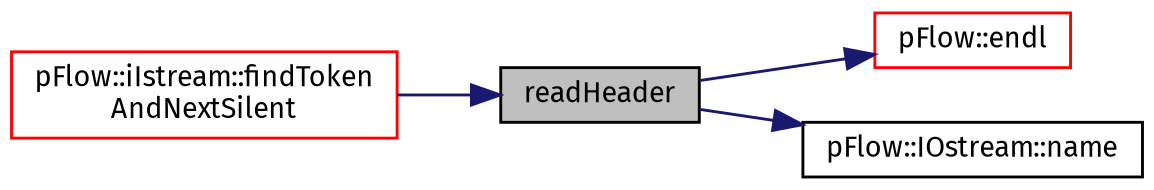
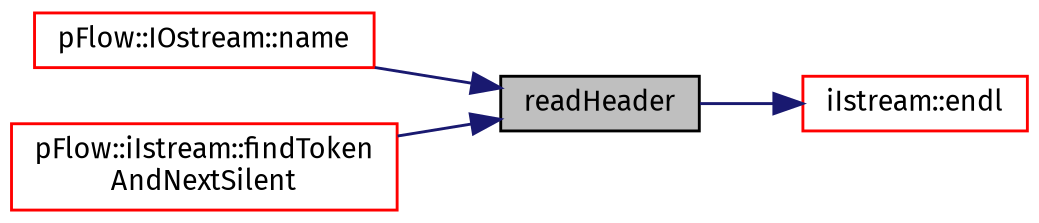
(973, 40) -> (915, 104)
(737, 115) -> (423, 75)
(973, 150) -> (204, 40)
